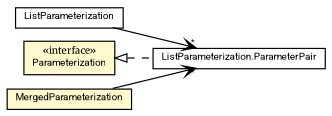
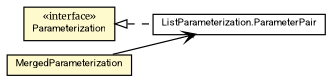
(69, 17) -> none
